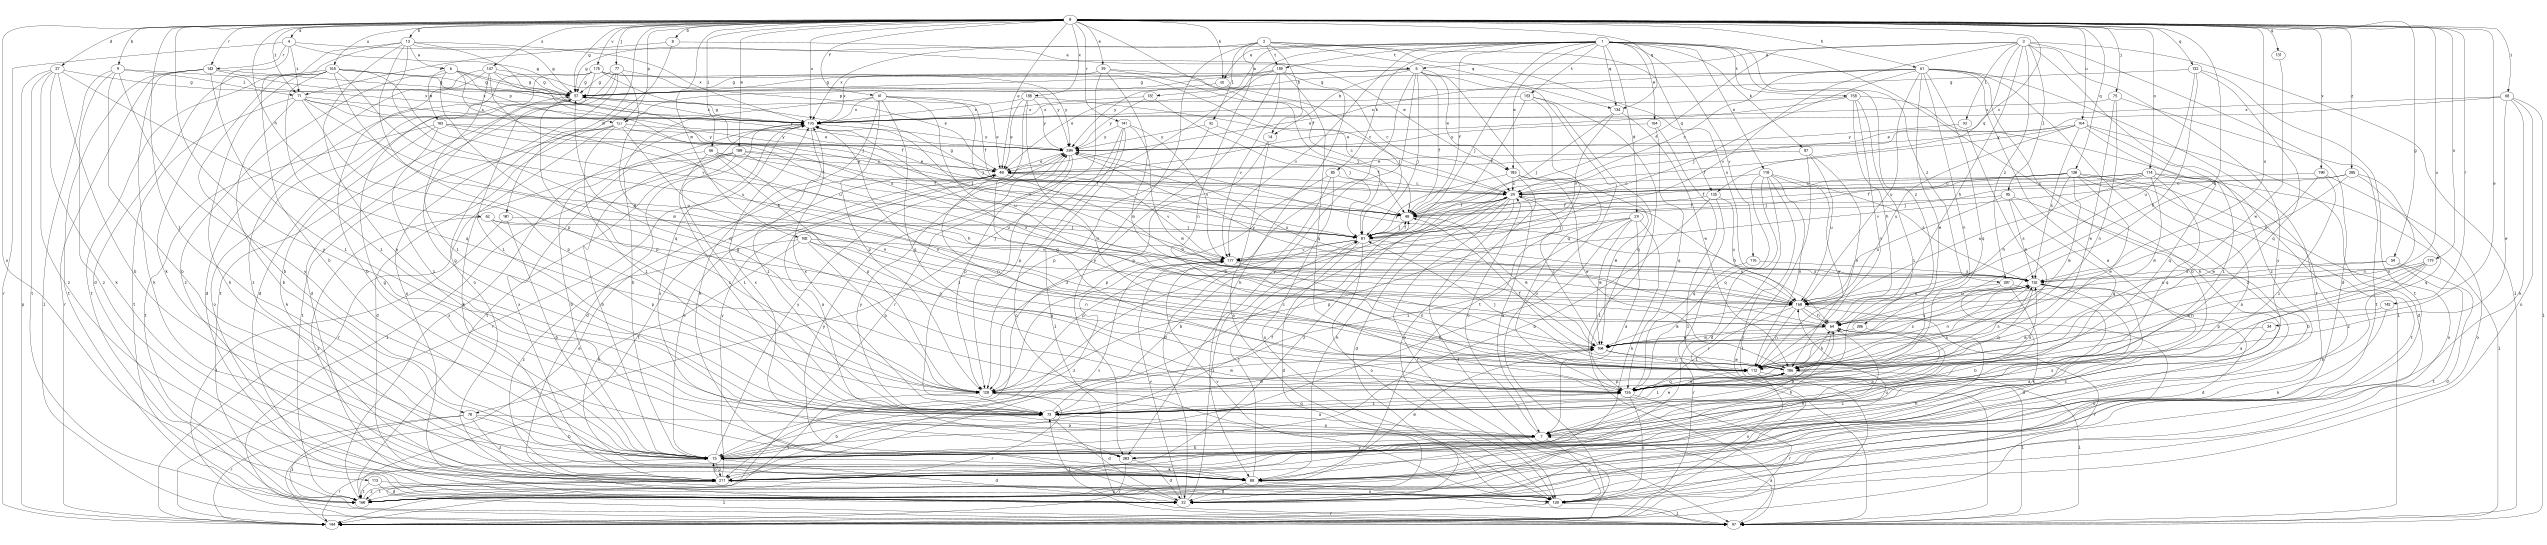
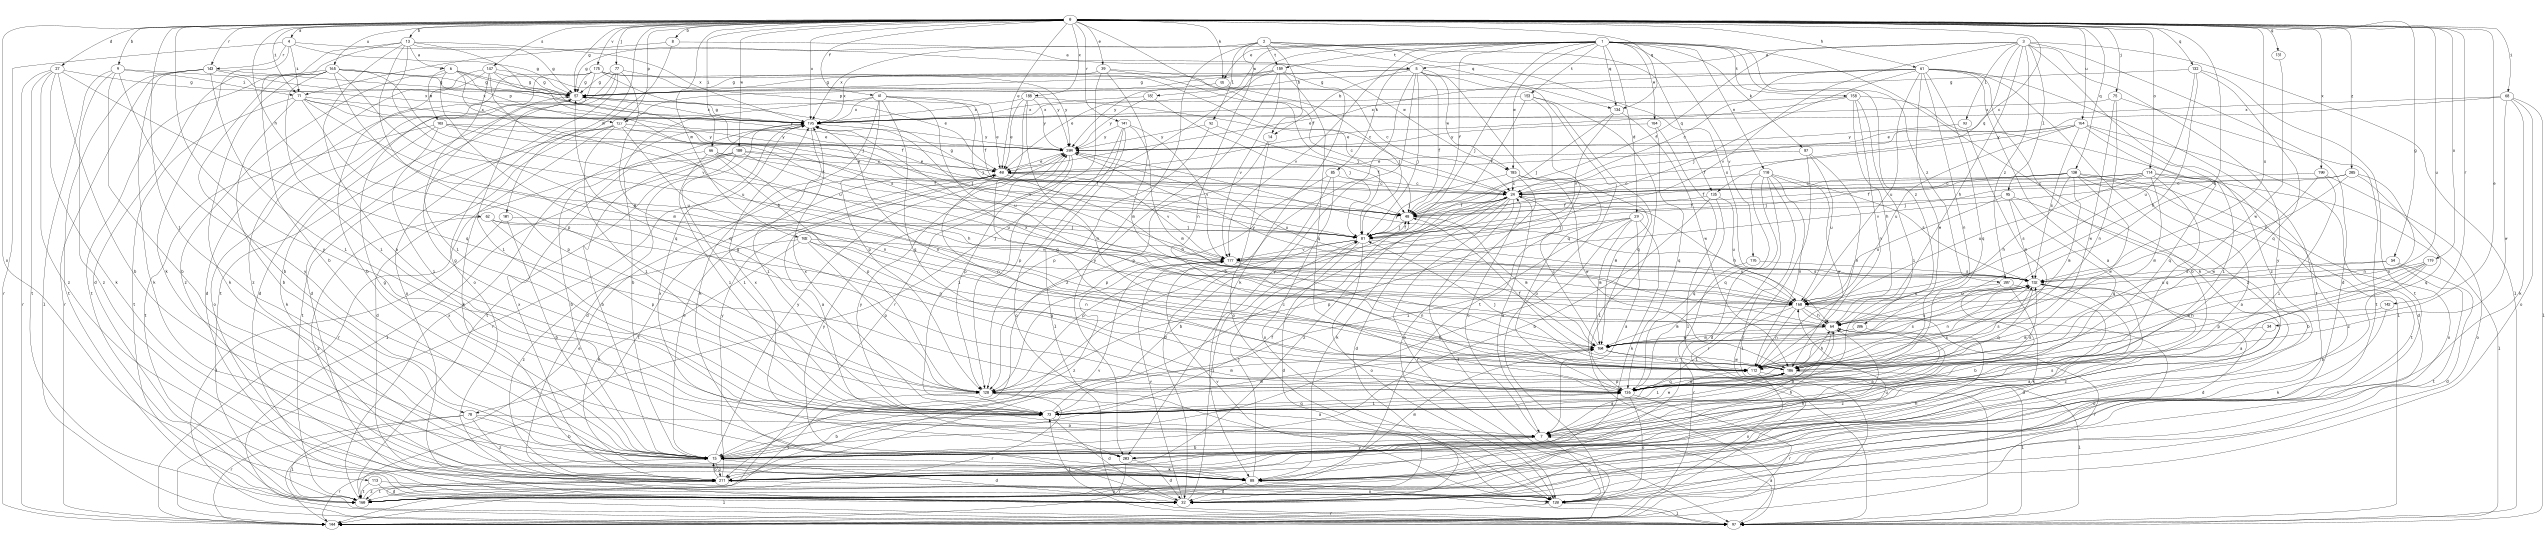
(696, 264) -> none
(23, 305) -> (23, 305)
(1294, 426) -> (1664, 398)
